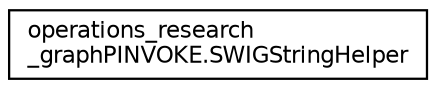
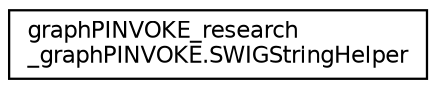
(218, 45) -> (218, 45)
